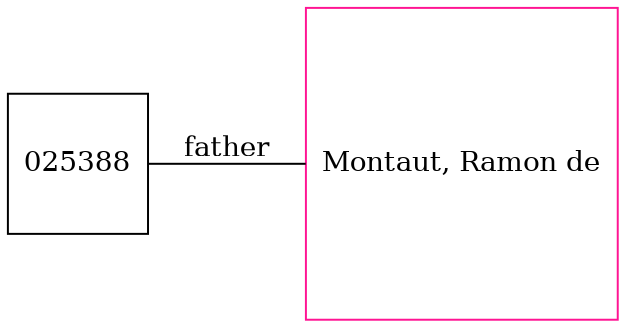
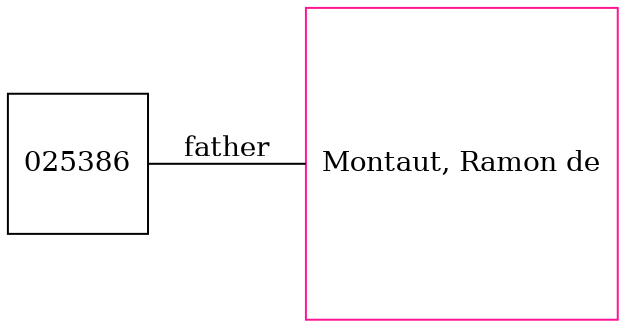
(78, 164) -> (78, 164)
